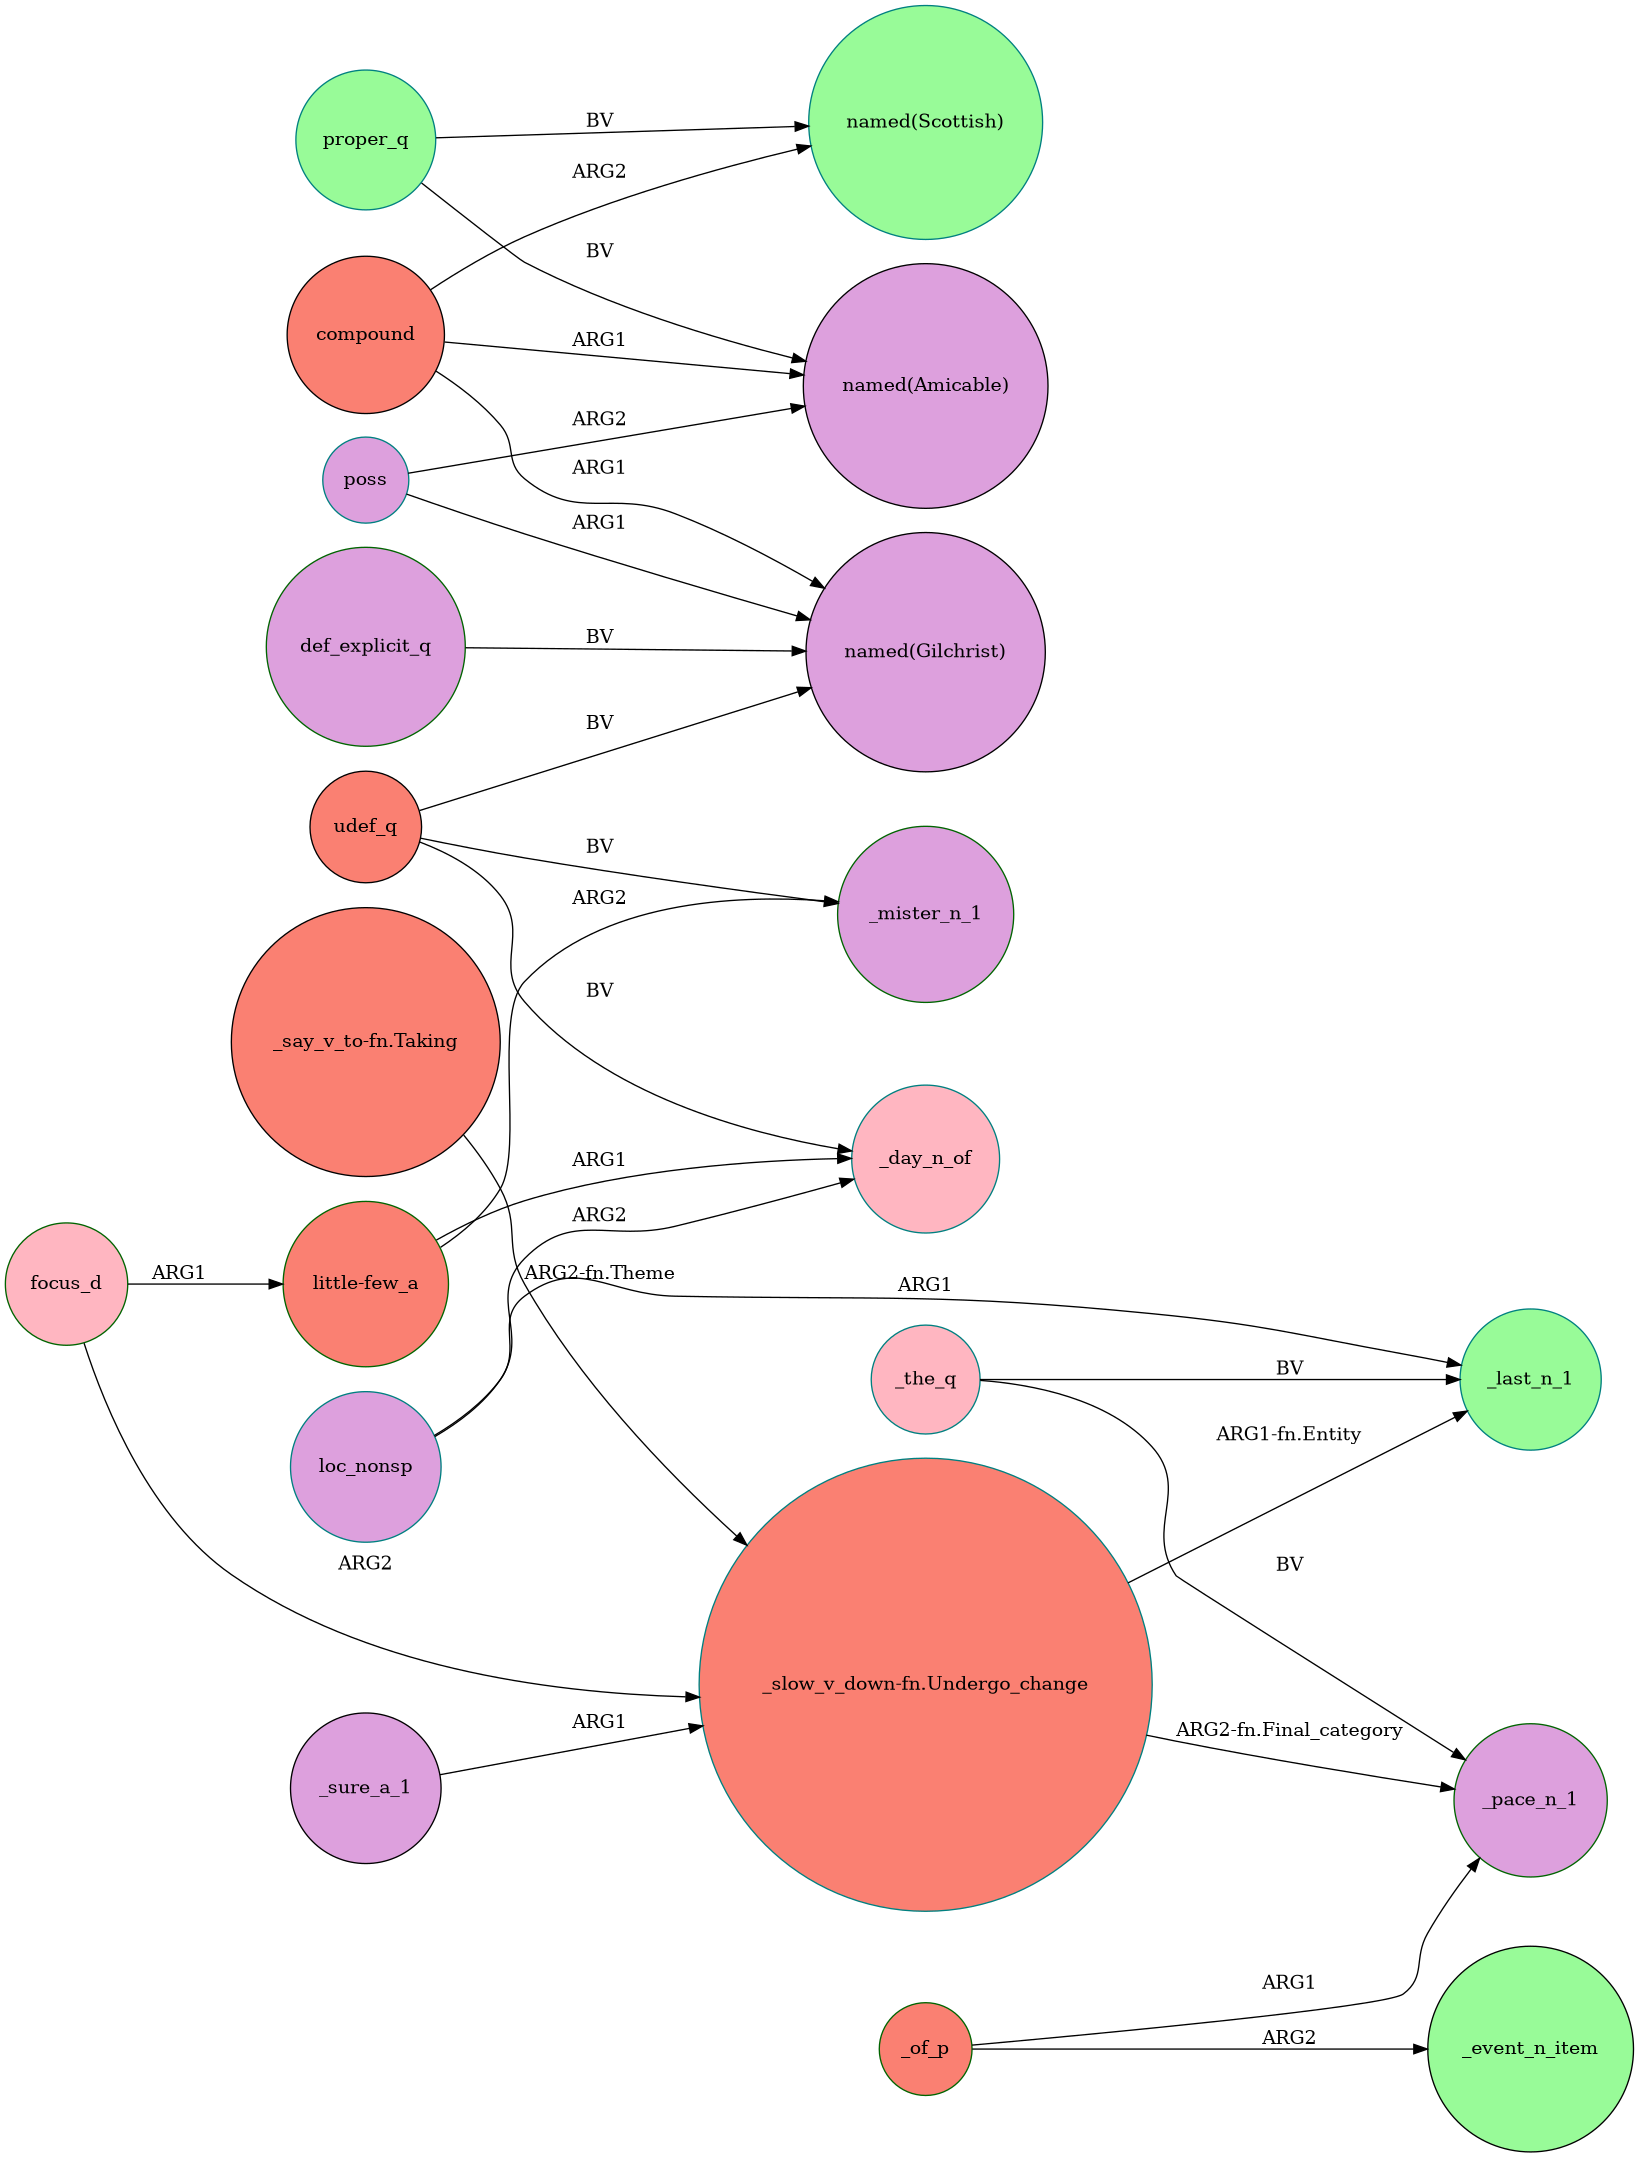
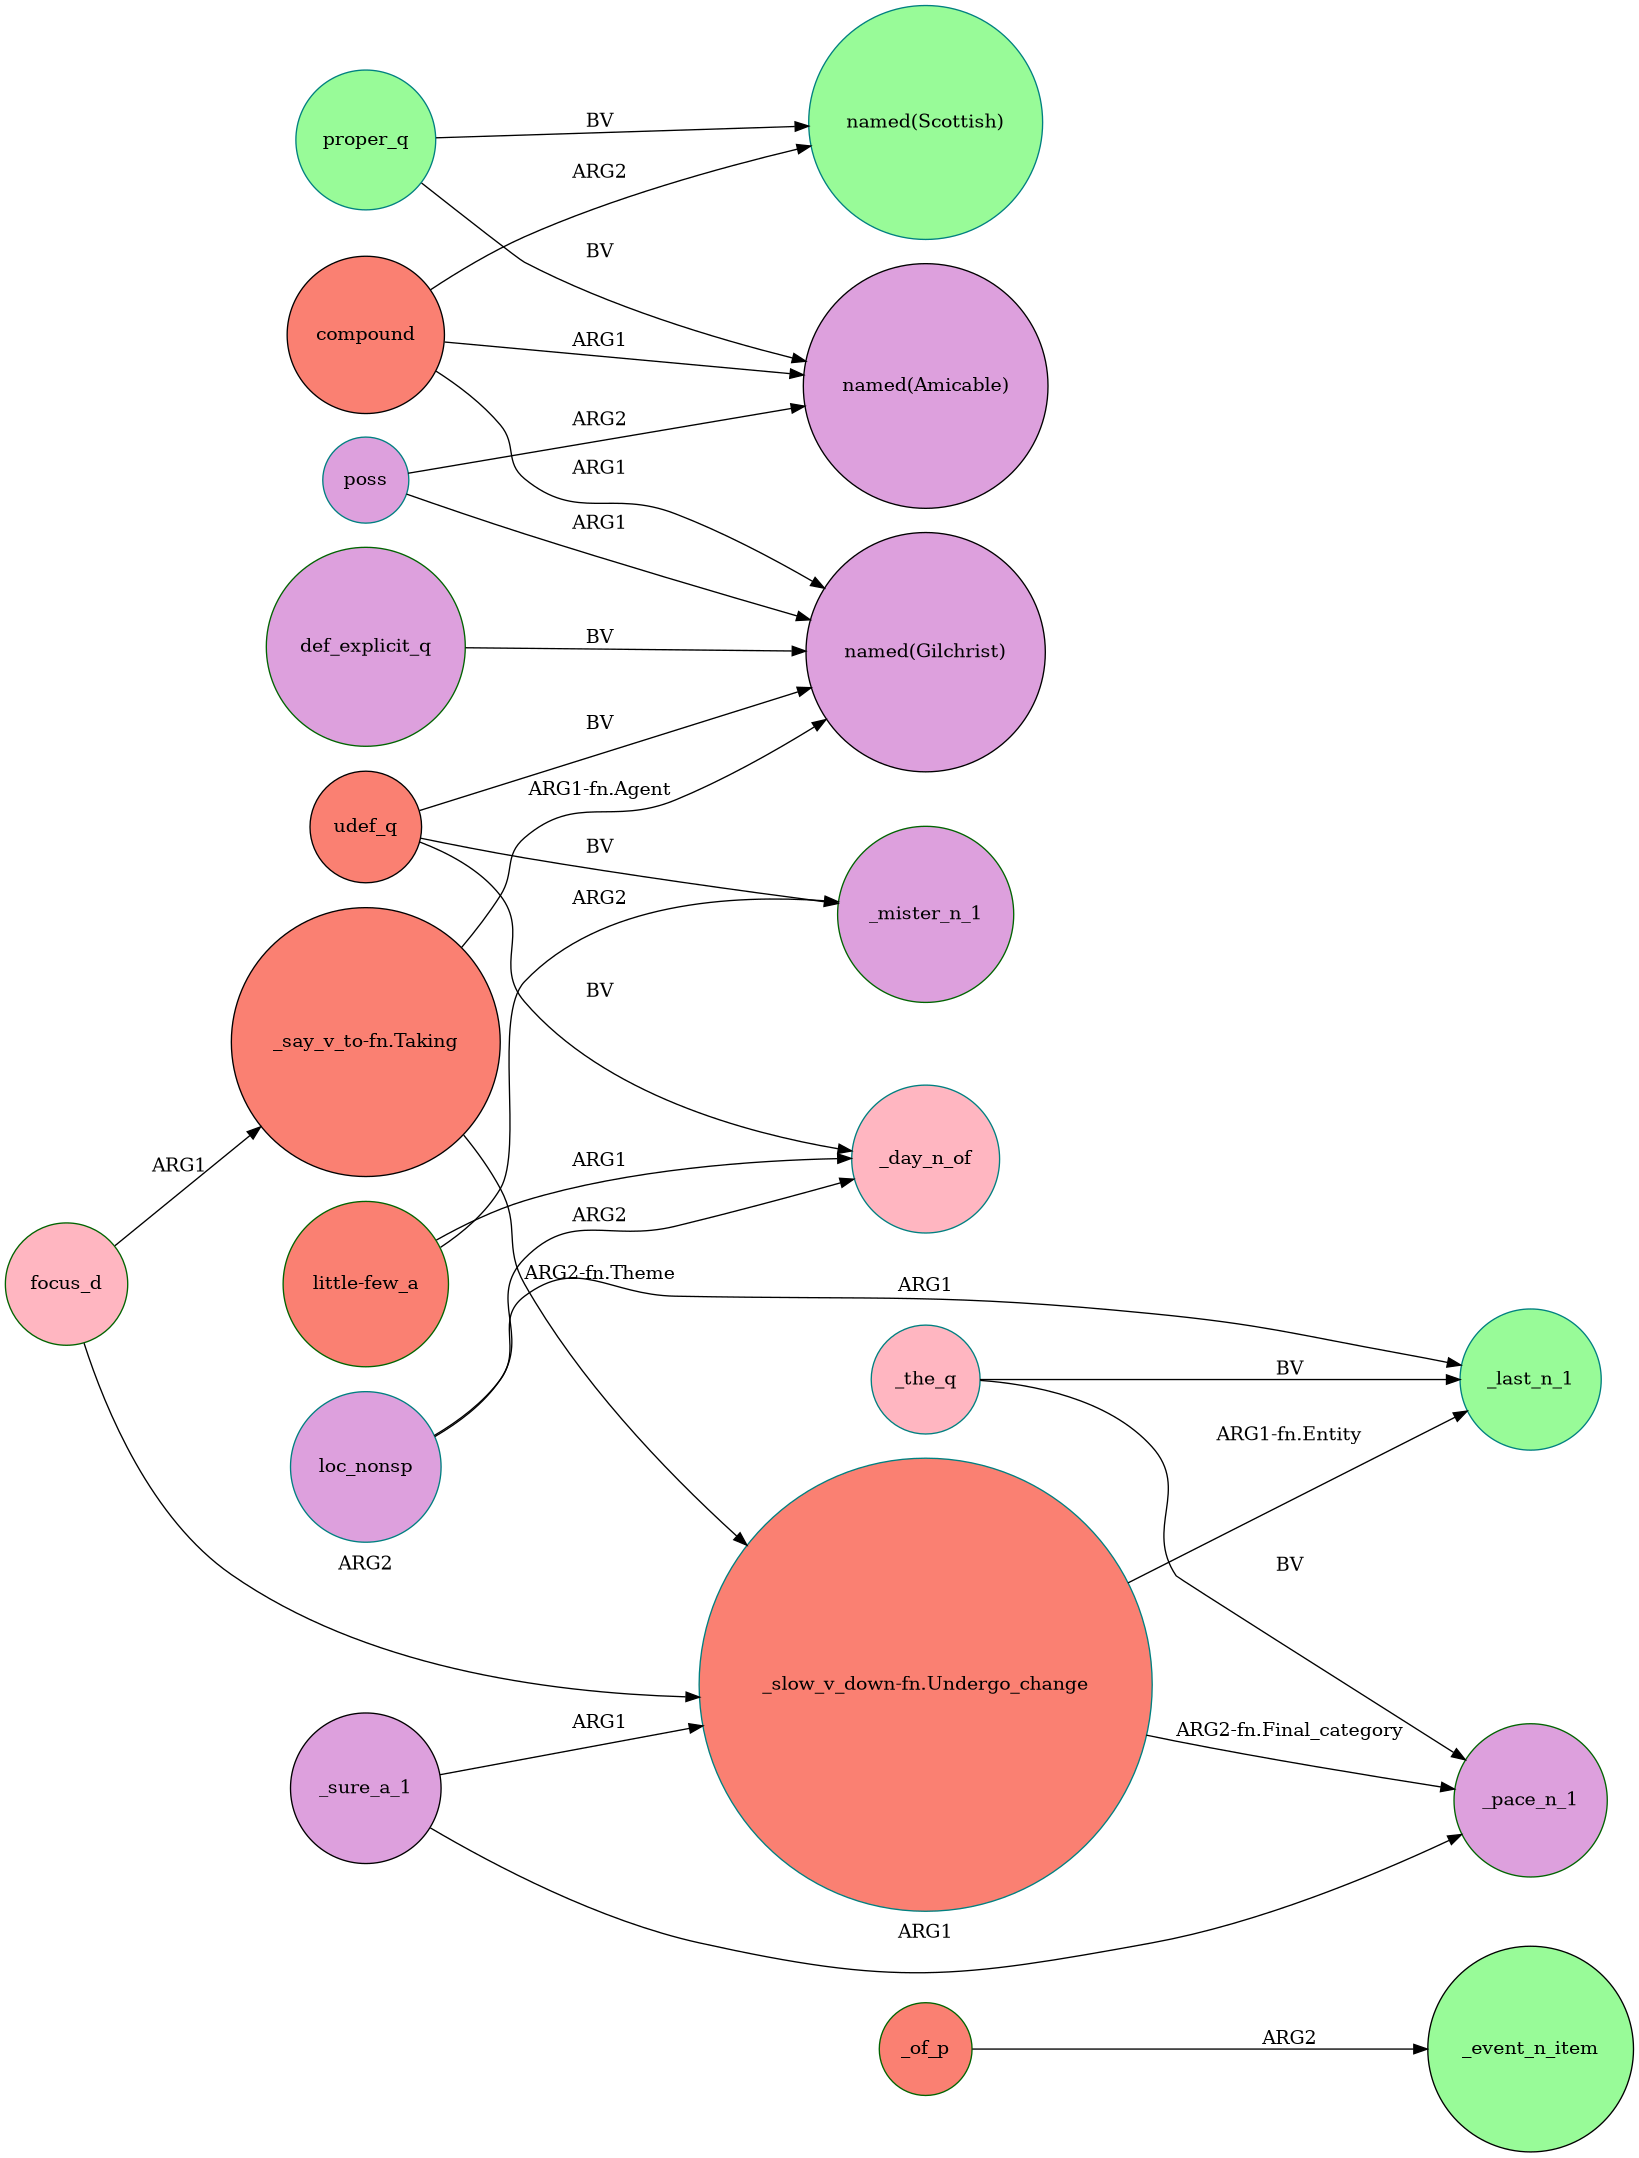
none -> (612, 812)
(199, 1284) -> (182, 1191)
(1260, 2017) -> (936, 1972)
